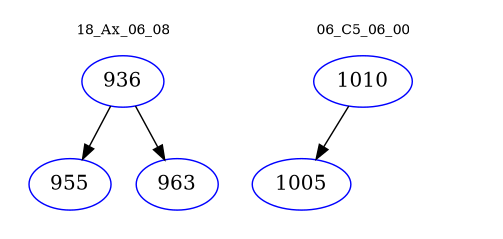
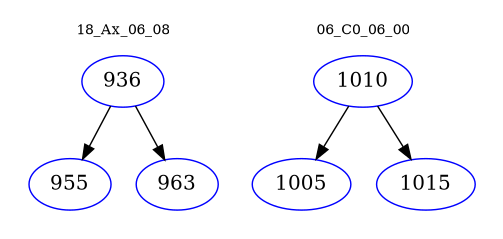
(364, 31) -> (364, 31)
none -> (426, 184)
